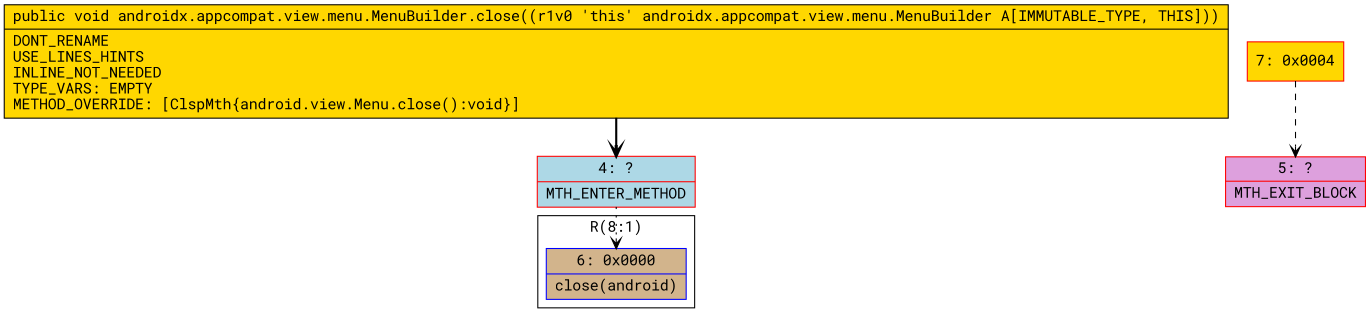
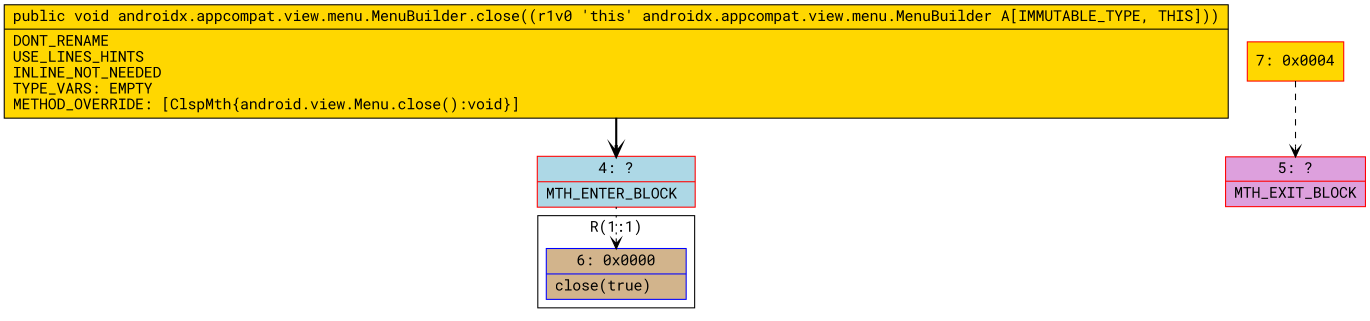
(616, 194) -> (611, 194)
(616, 228) -> (616, 228)
(616, 286) -> (603, 286)
